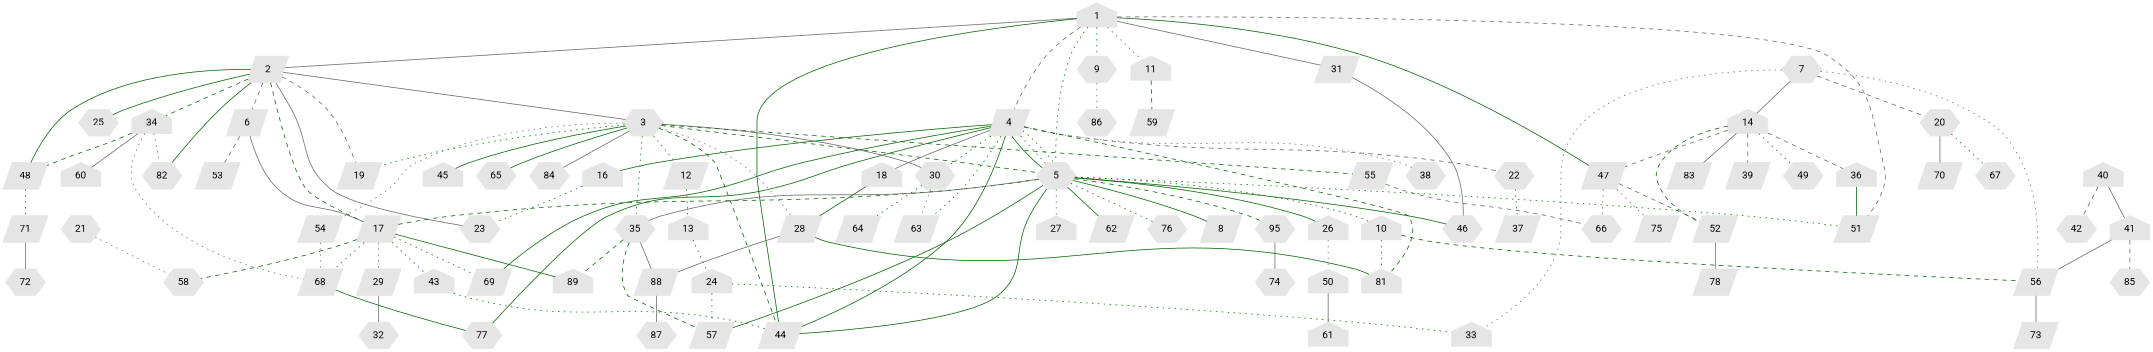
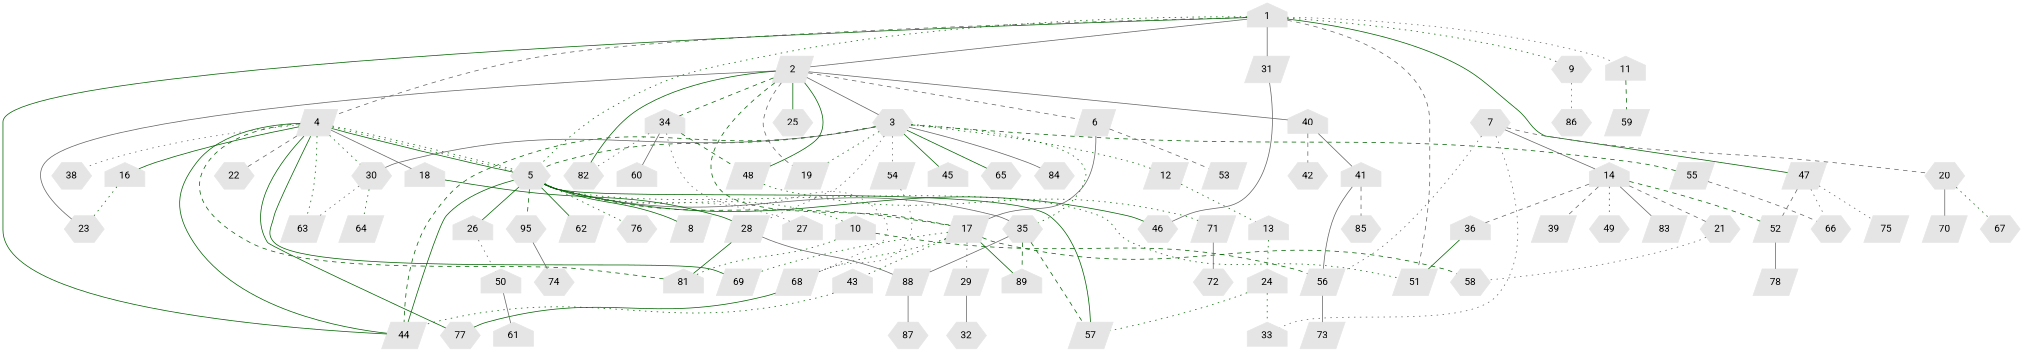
none -> (1048, 96)
(1692, 143) -> (1668, 204)
(1518, 229) -> none
